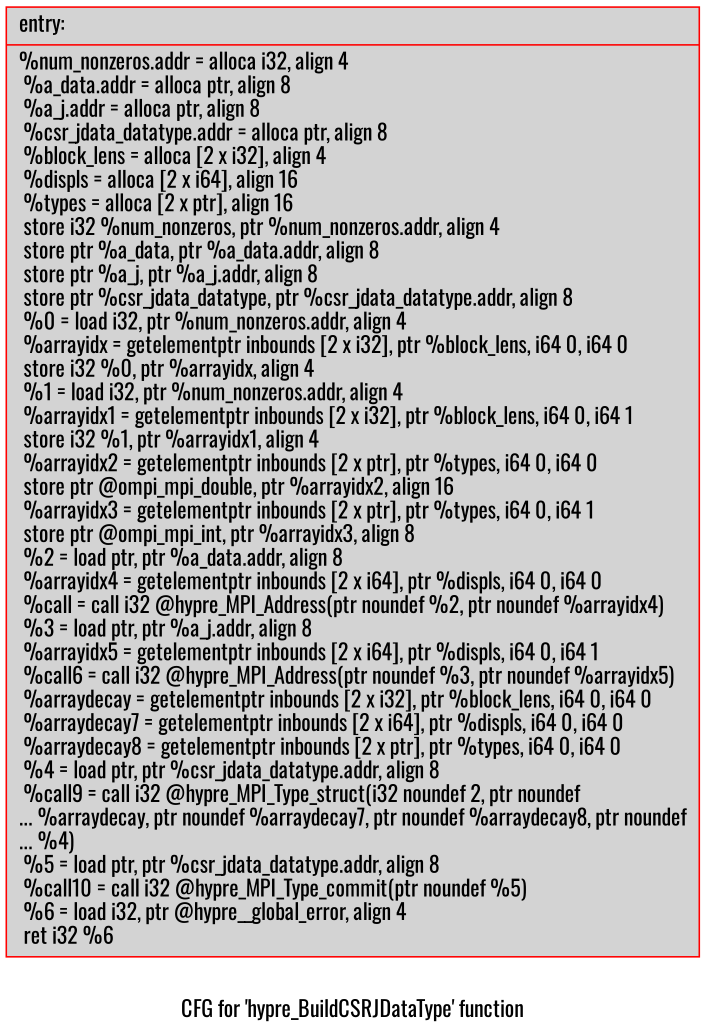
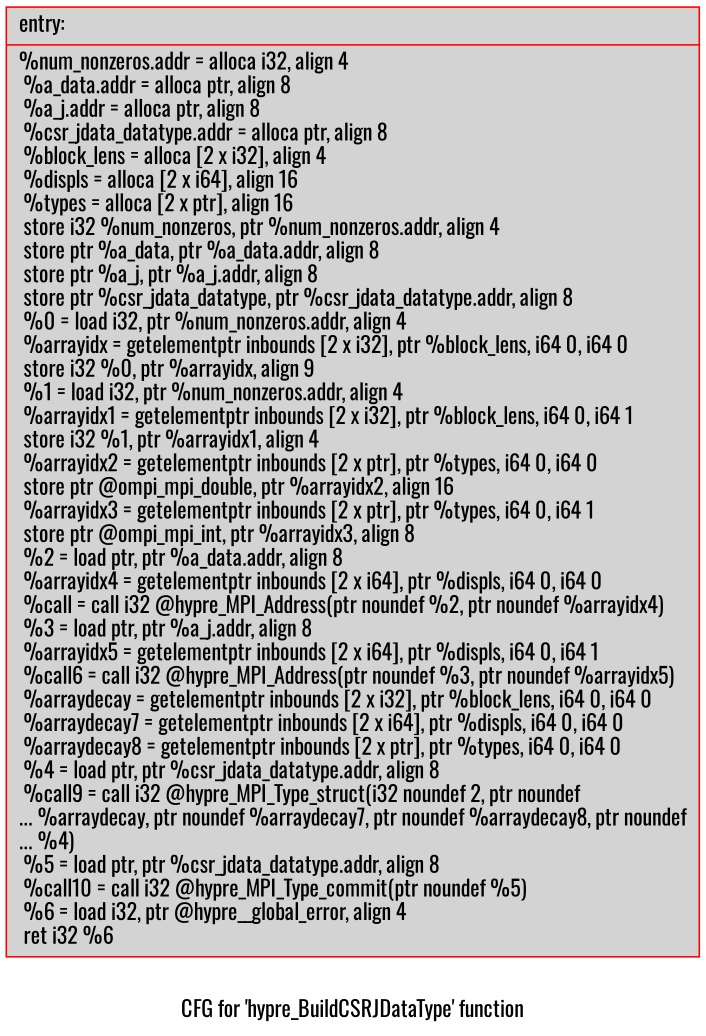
(167, 370) -> (167, 370)
